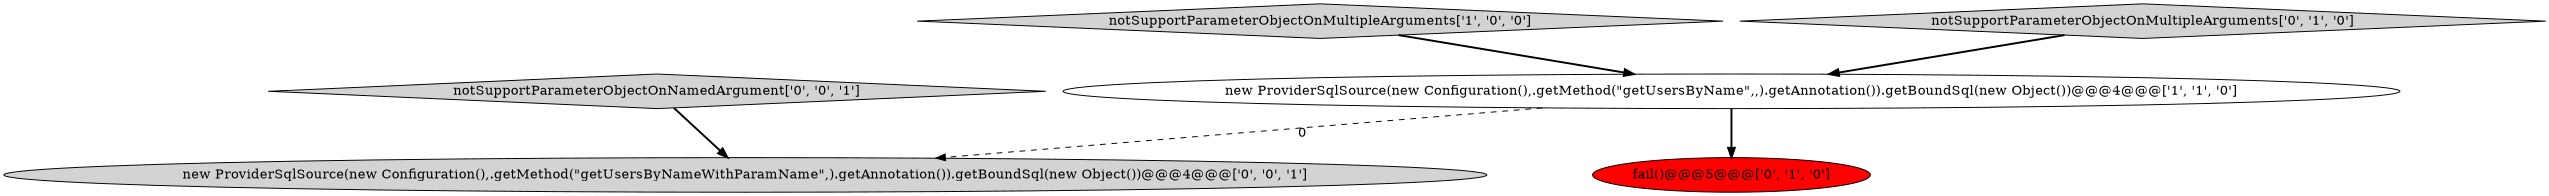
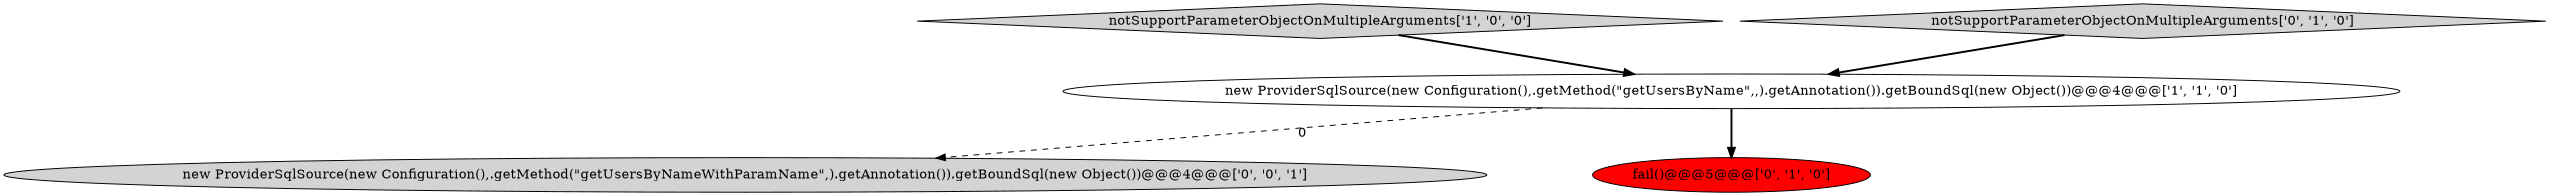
(657, 91) -> none
